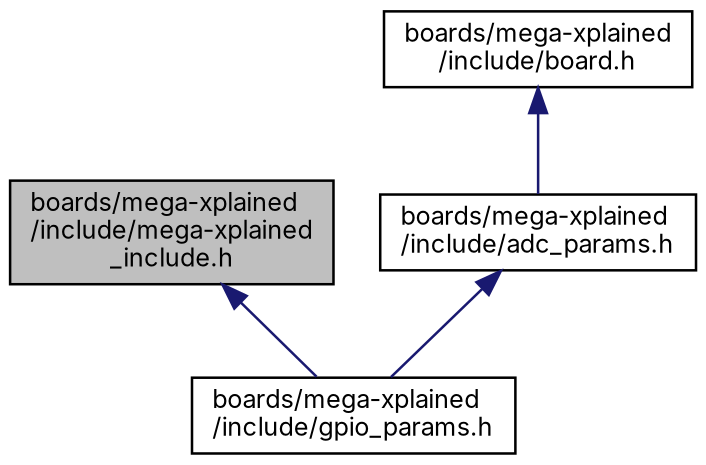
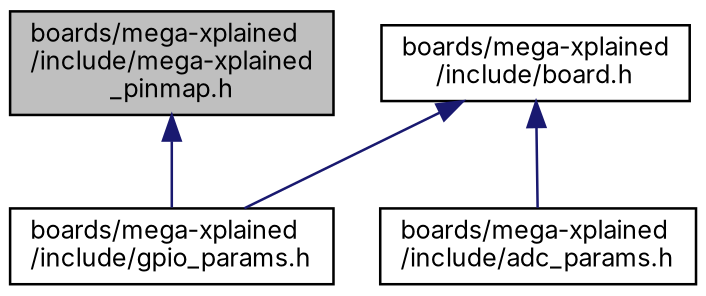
(172, 232) -> (172, 63)
(437, 333) -> (342, 160)
